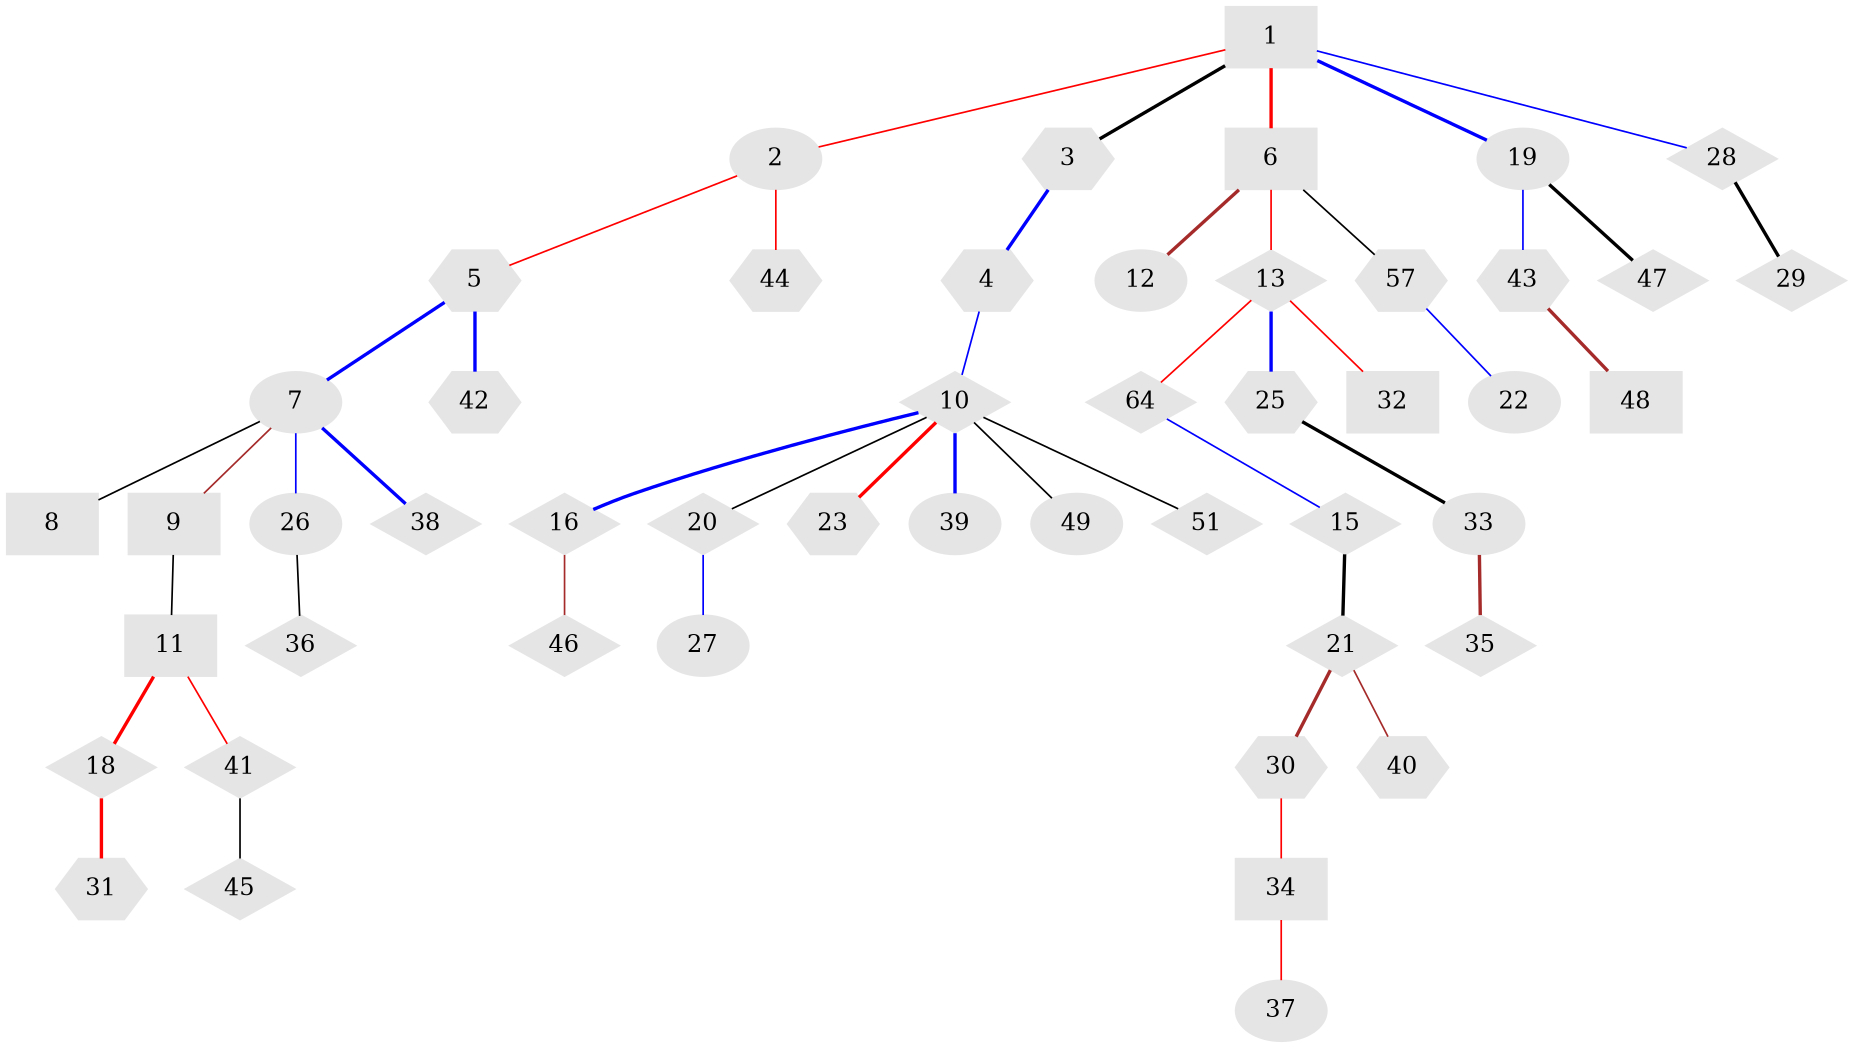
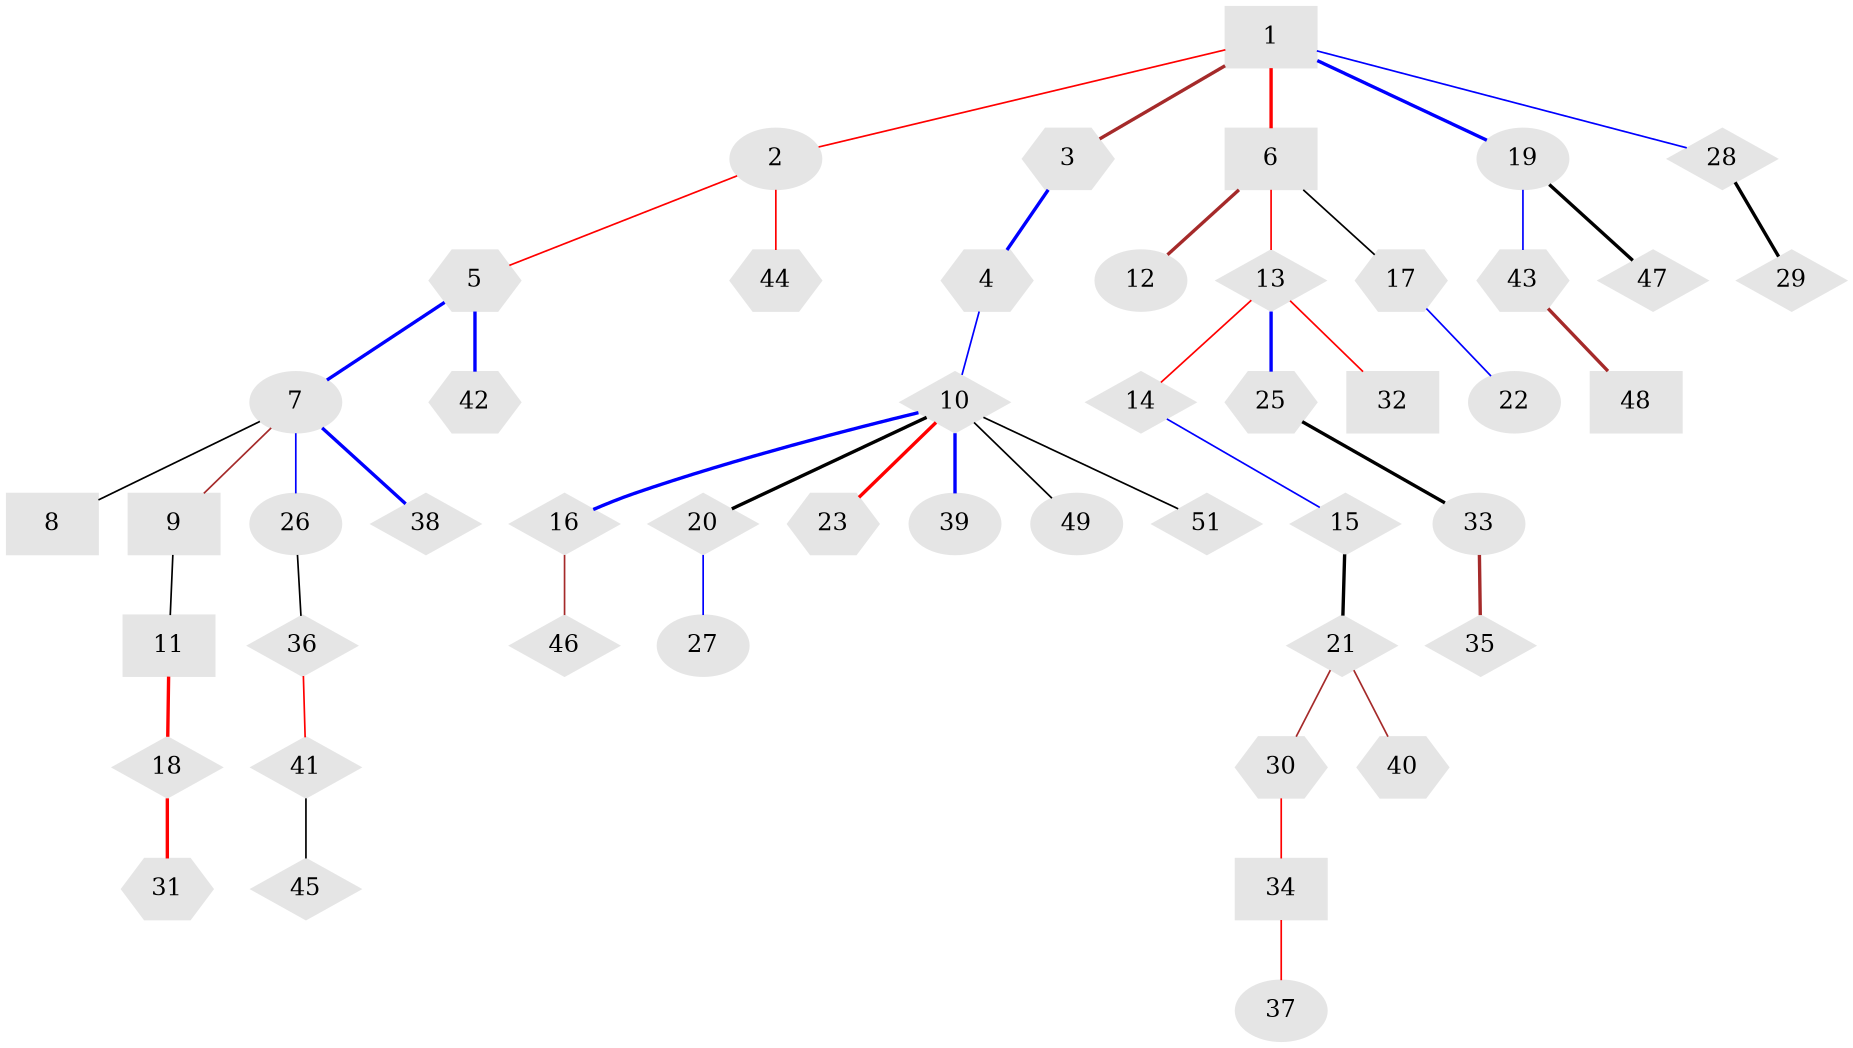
(1162, 102) -> (1162, 102)
(1401, 281) -> (1401, 281)
(1141, 402) -> (1141, 402)
(829, 463) -> (829, 463)
(1313, 703) -> (1313, 703)
(208, 710) -> (304, 707)
